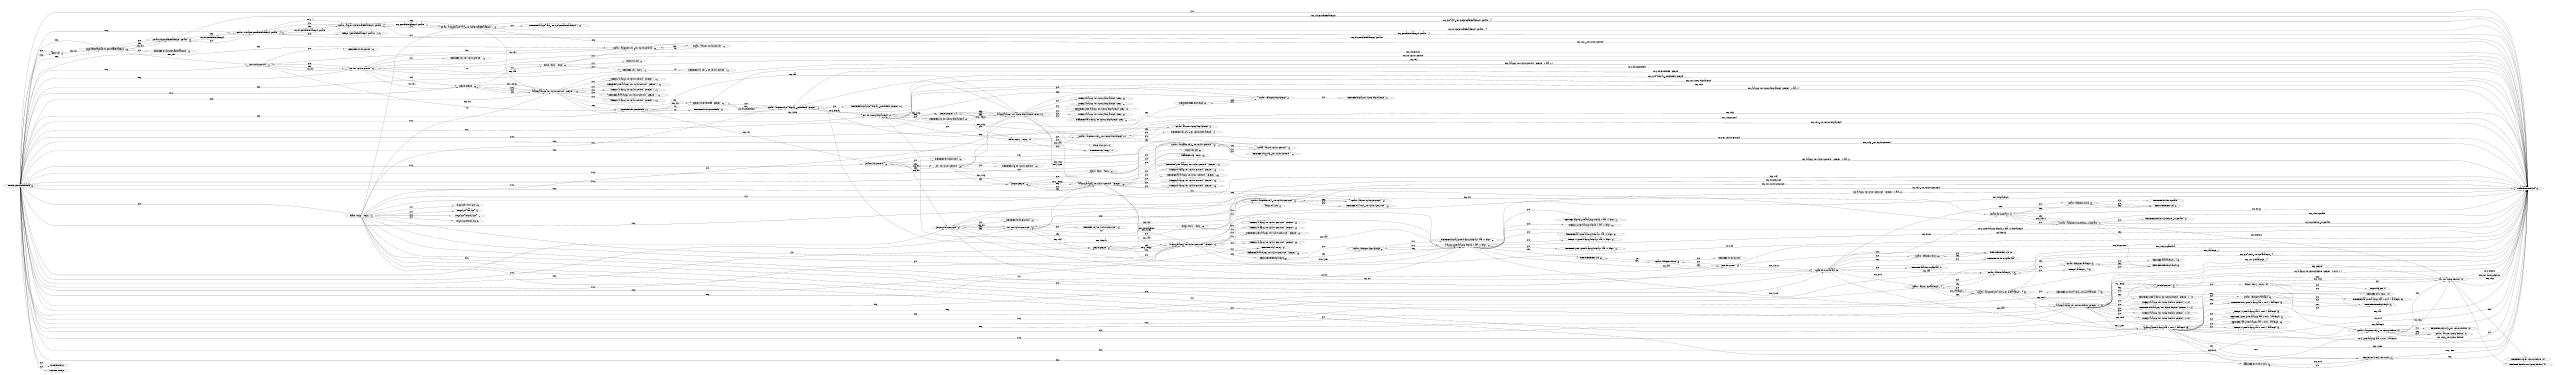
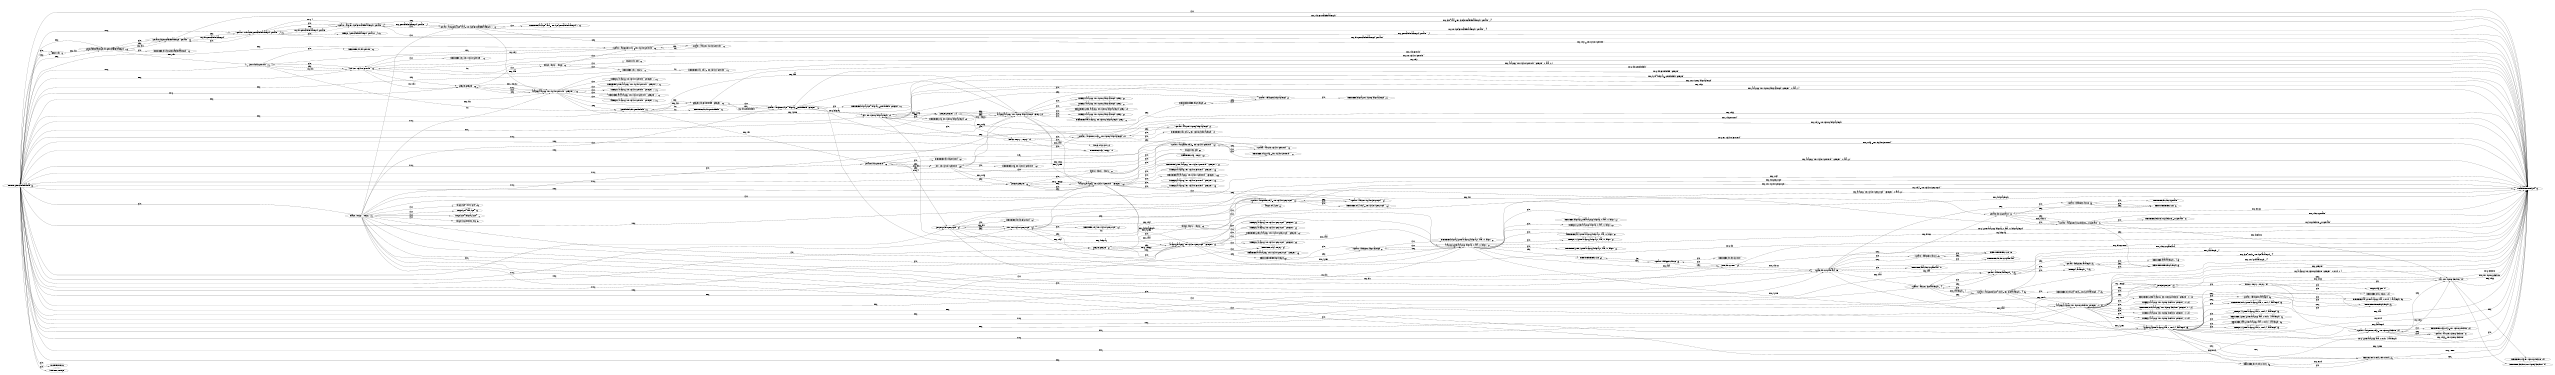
(916, 171) -> (916, 171)
(1878, 275) -> (1878, 275)
